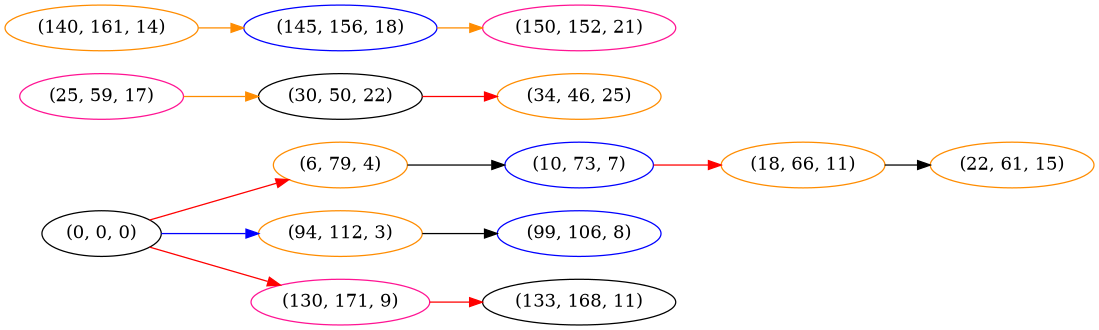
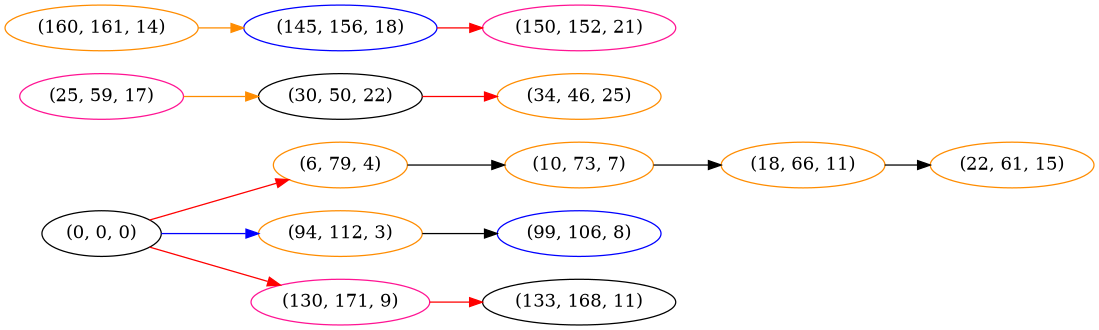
(102, 28) -> (102, 28)
(453, 28) -> (453, 28)
(579, 165) -> (579, 165)
(681, 165) -> (681, 165)
